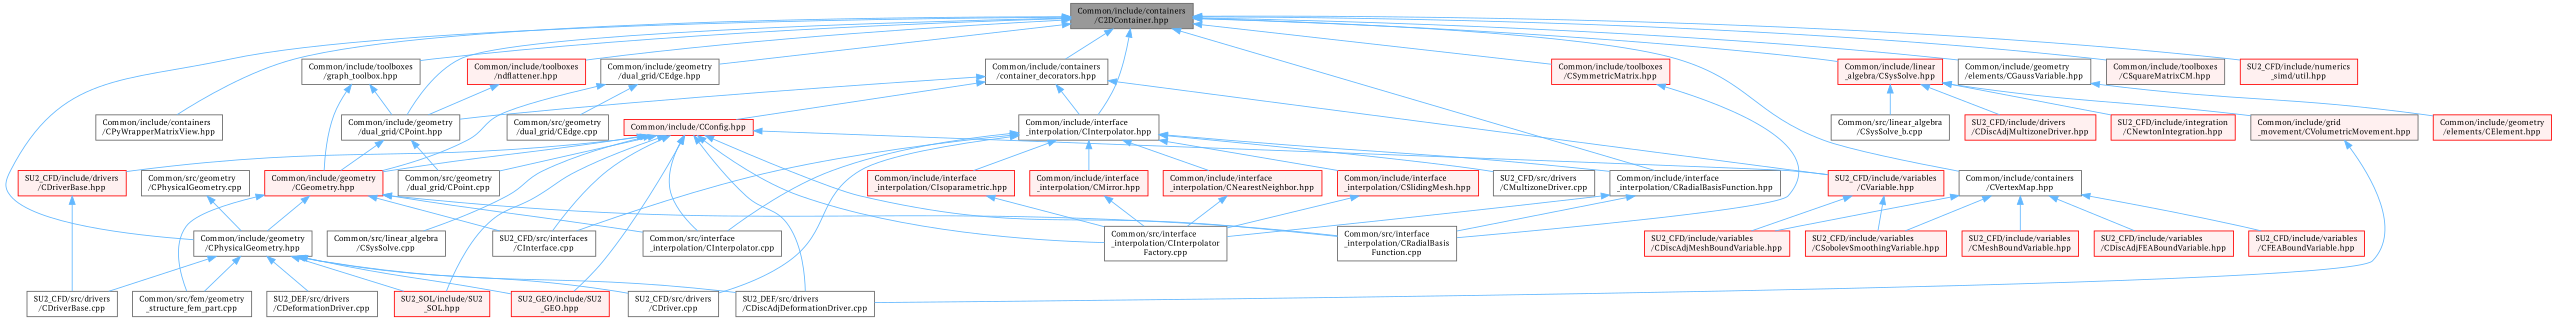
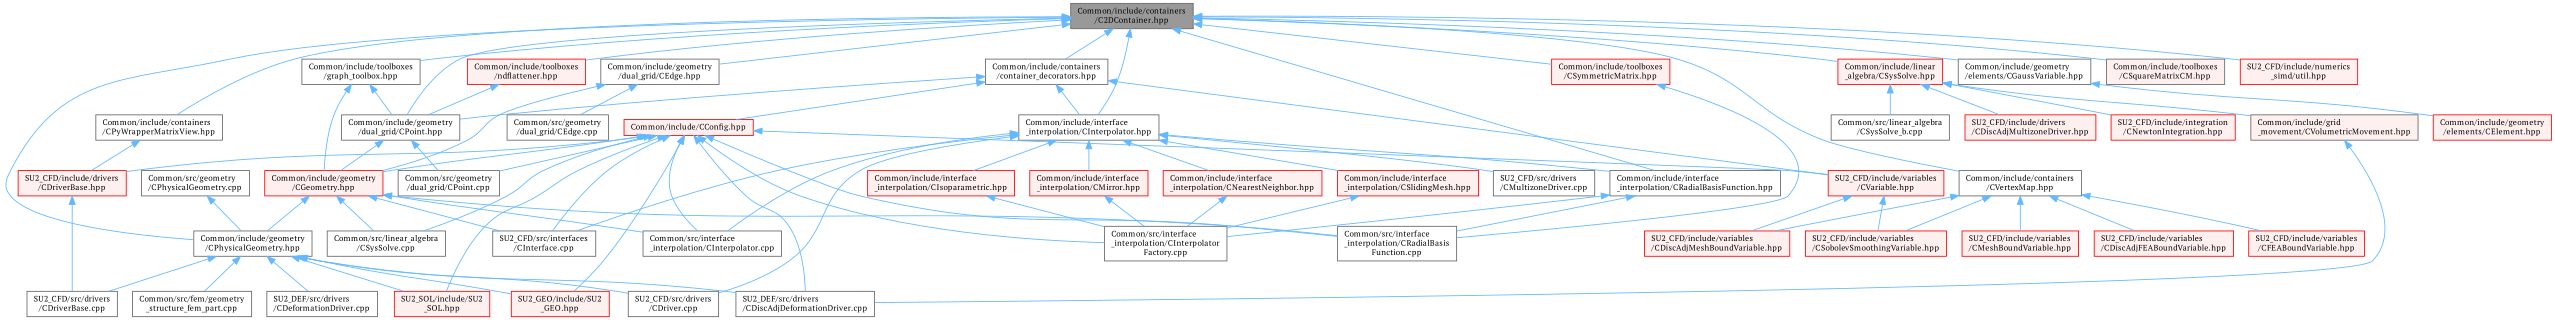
none -> (112, 158)
(189, 223) -> (358, 216)
